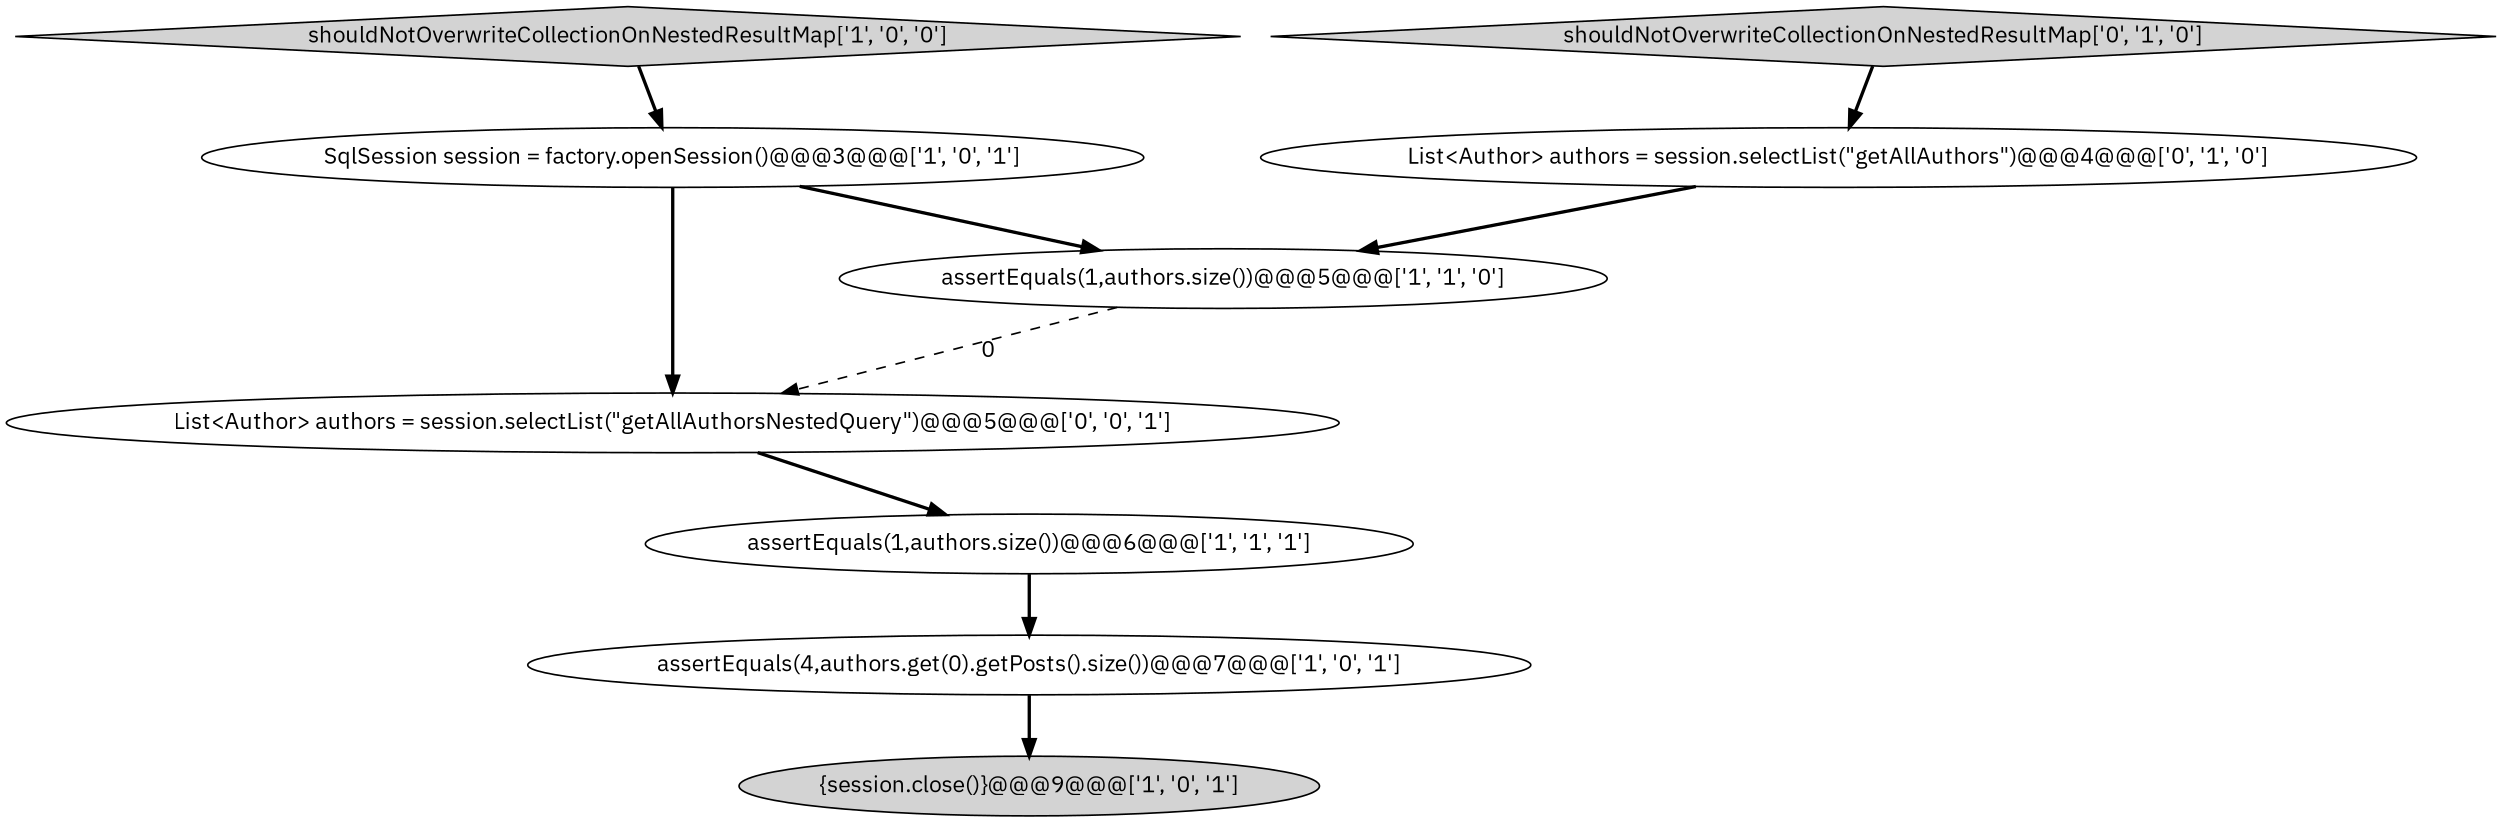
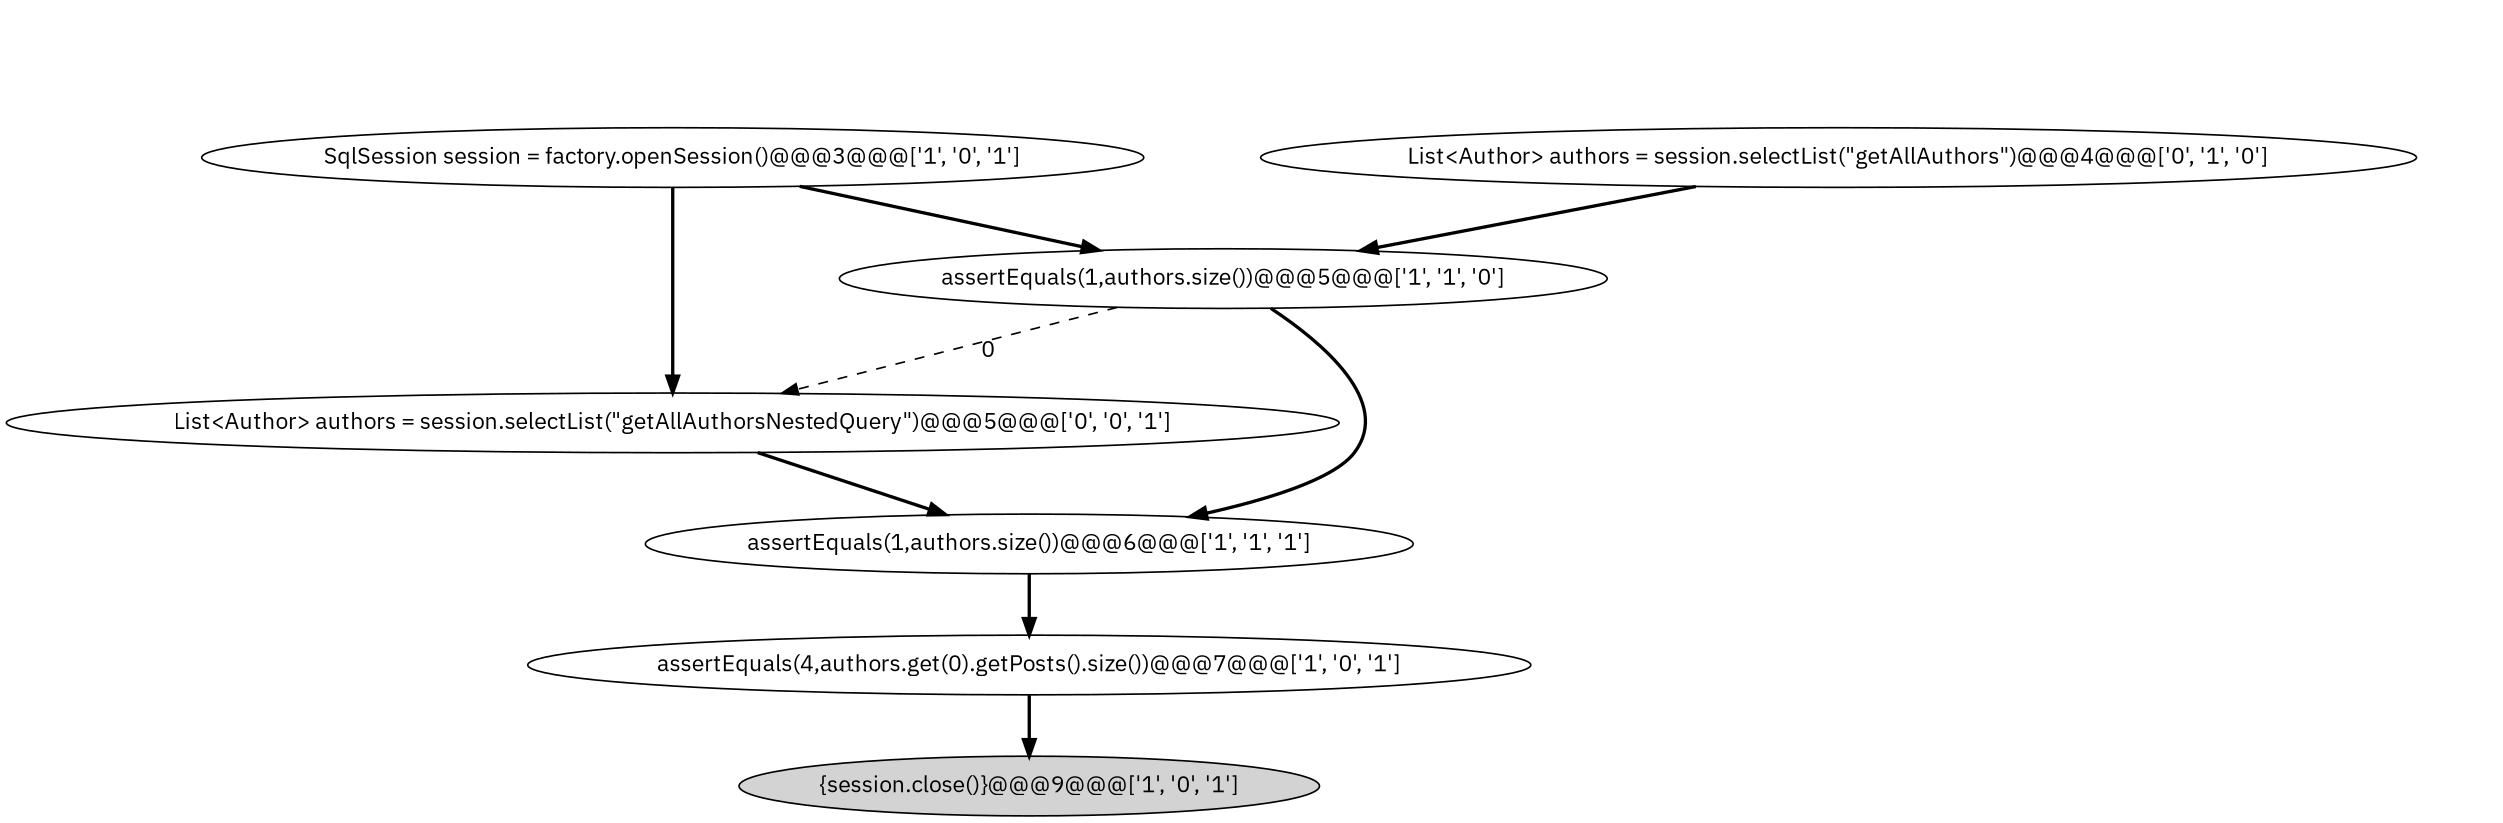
(628, 36) -> none
(1883, 36) -> none
none -> (1360, 442)
